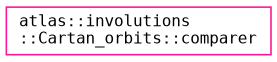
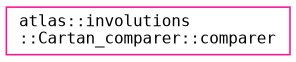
(139, 31) -> (148, 31)
